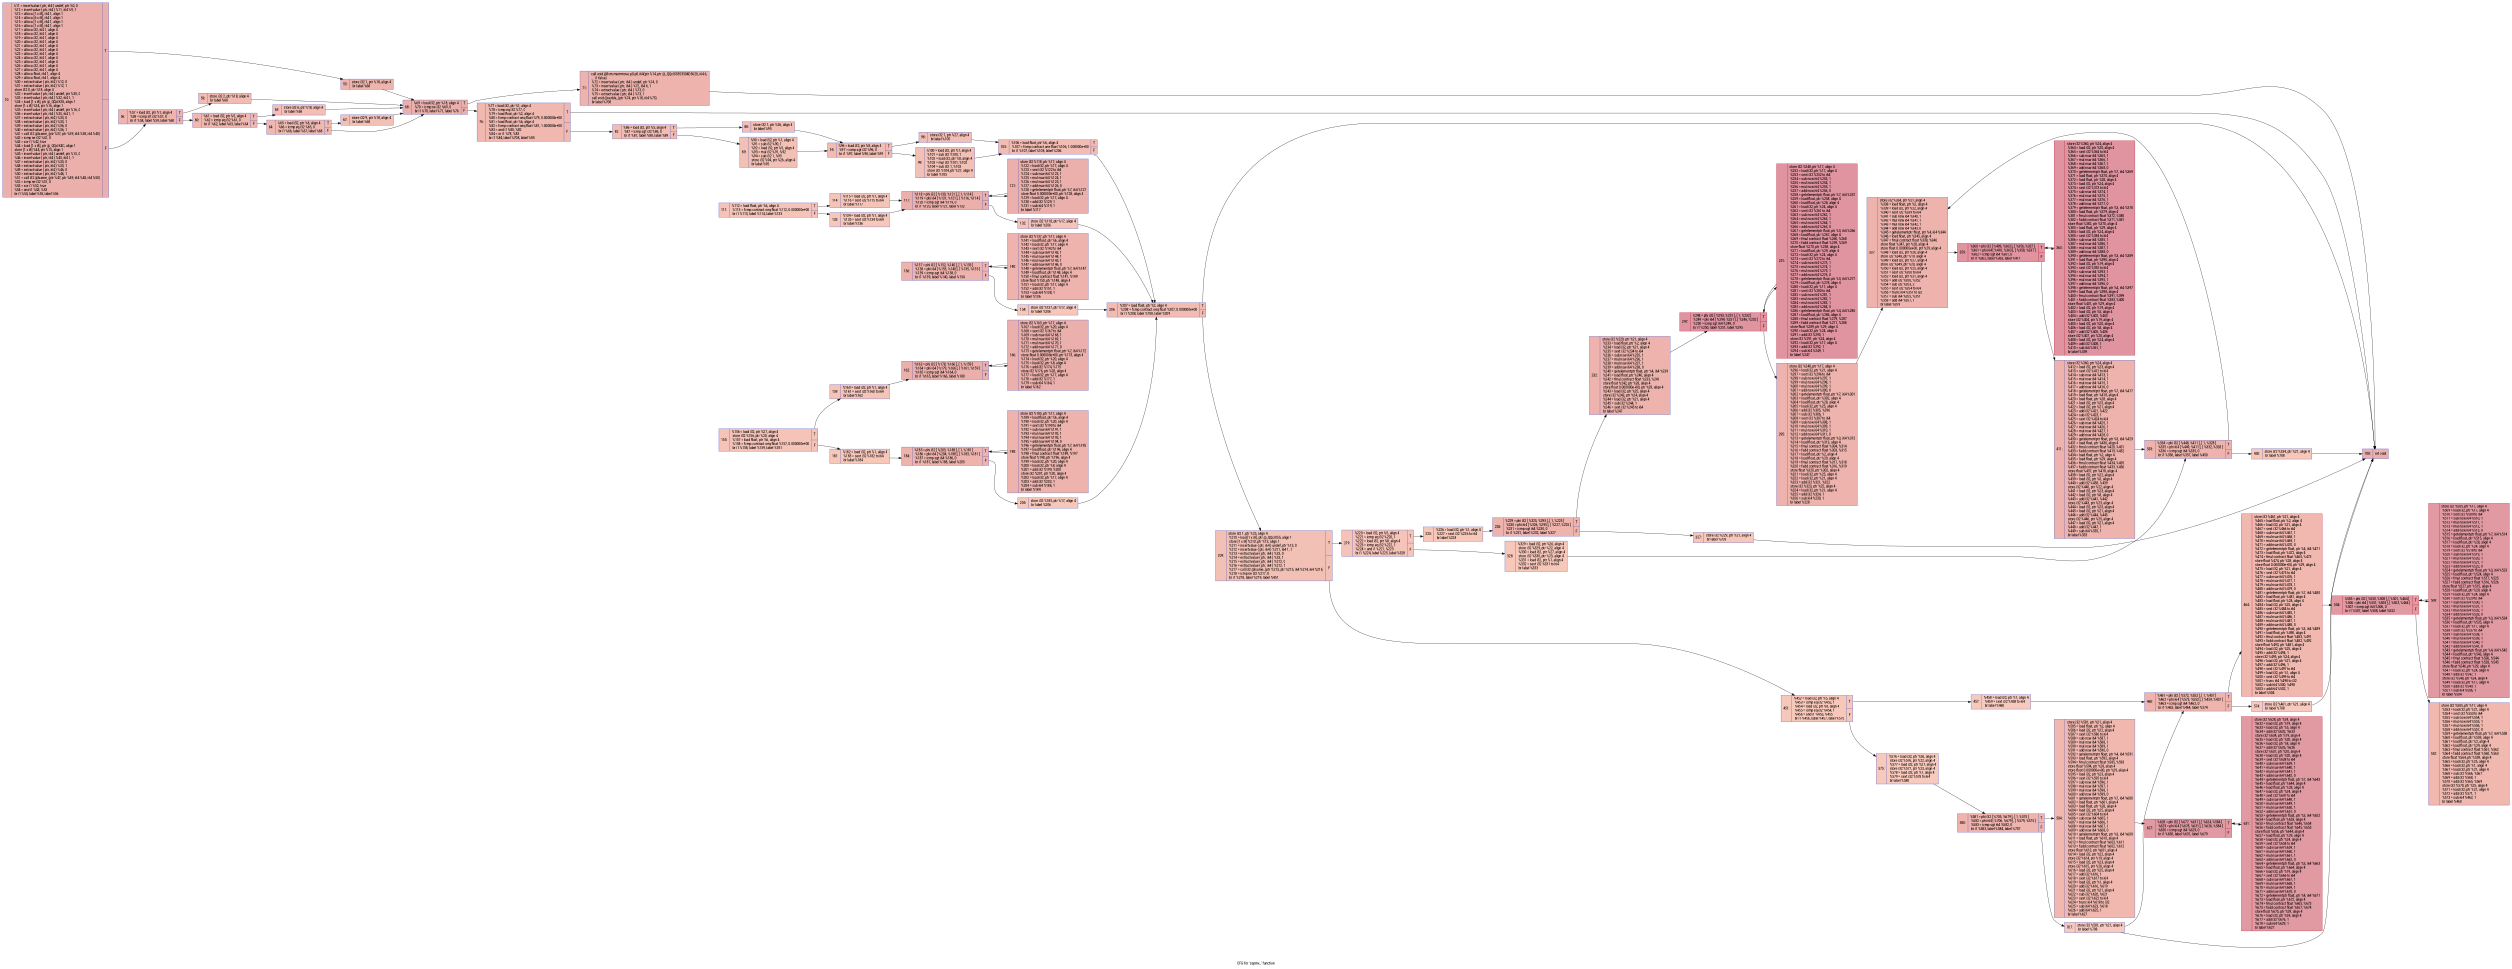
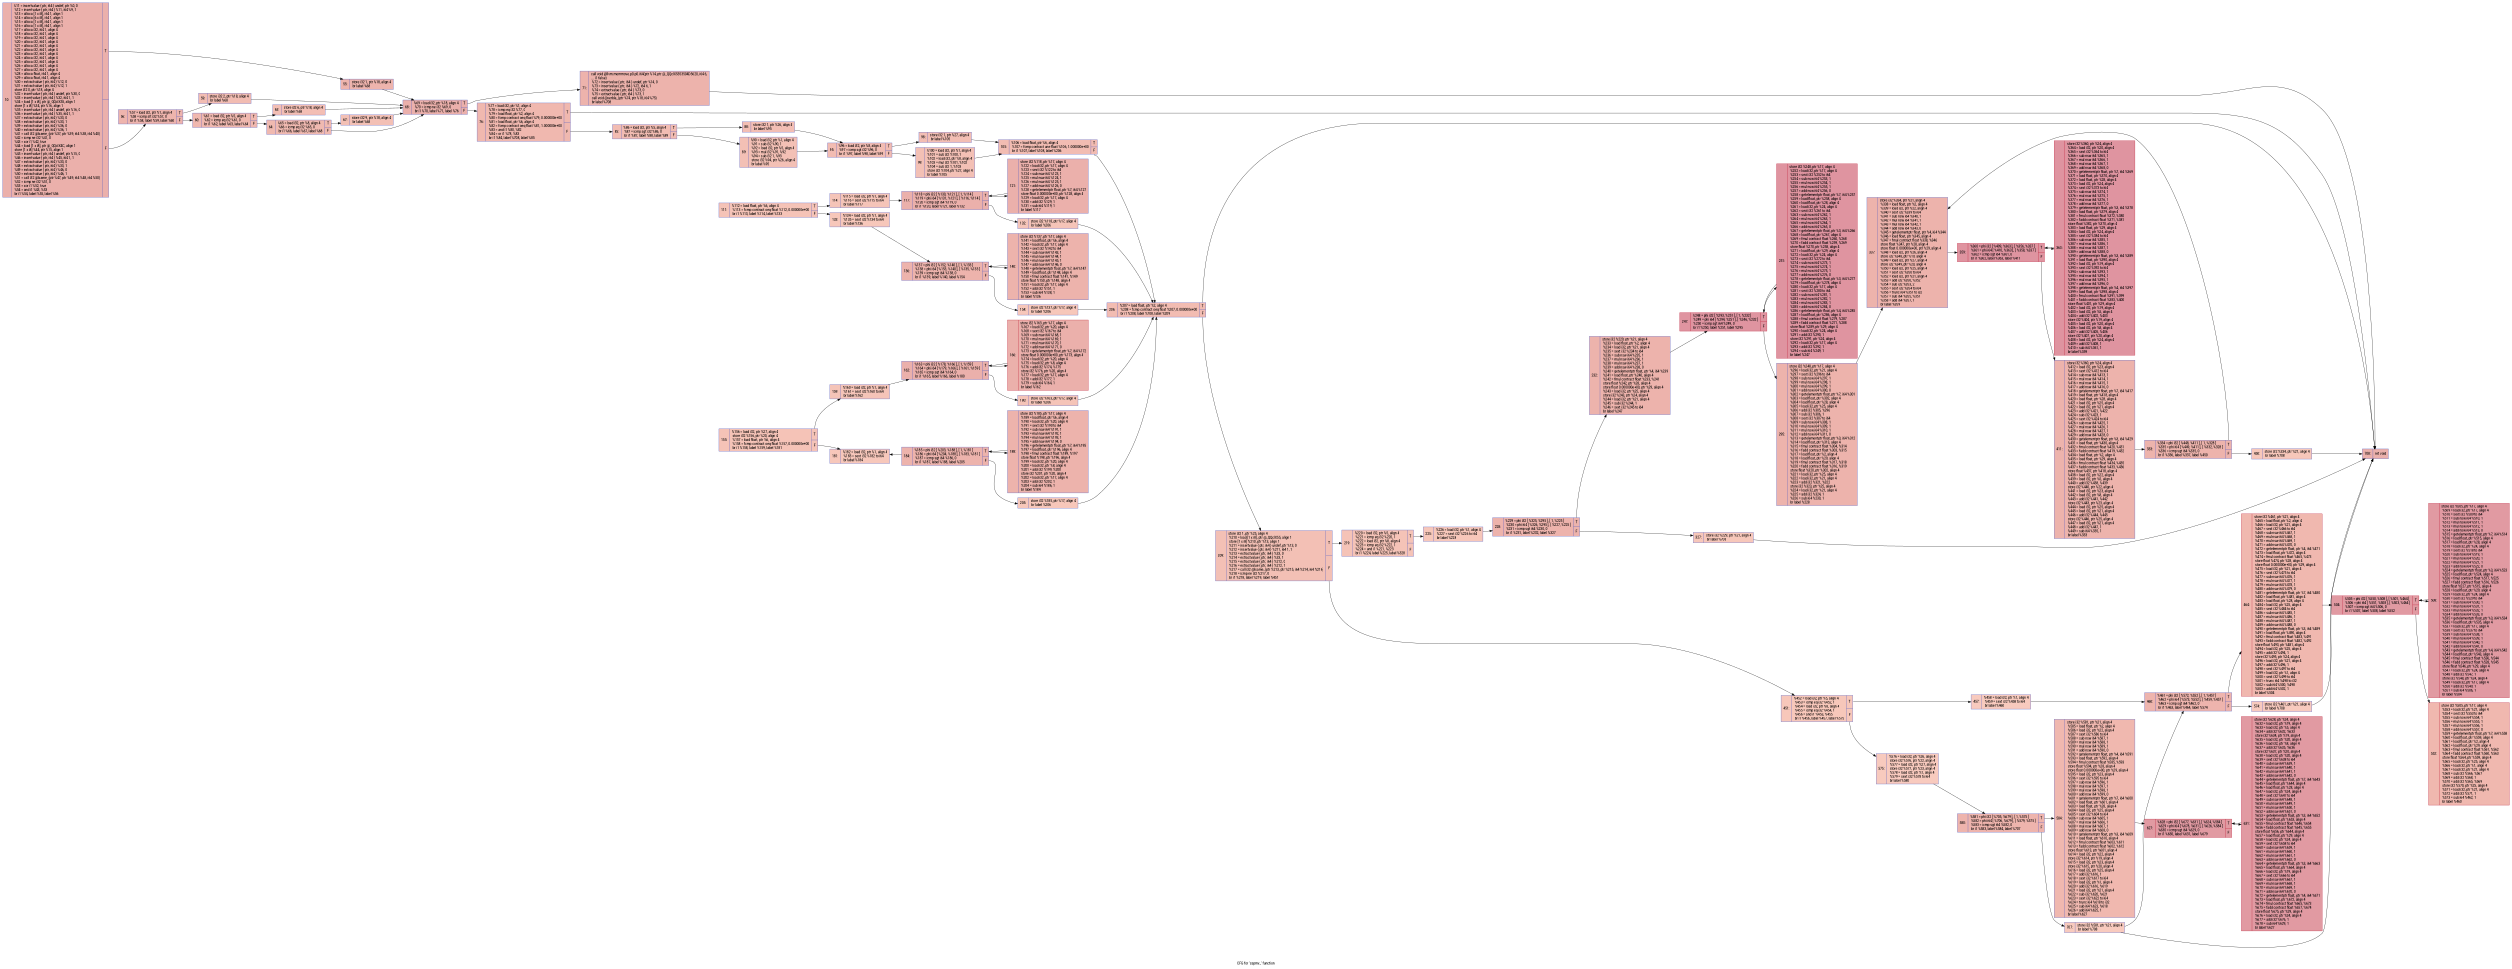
(896, 212) -> (900, 244)
(1048, 355) -> (1048, 355)
none -> (1048, 401)
(894, 458) -> (897, 454)
(1536, 556) -> none
(2469, 754) -> (2469, 754)
